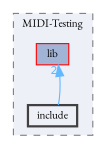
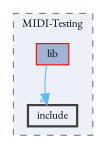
(60, 91) -> (45, 79)
